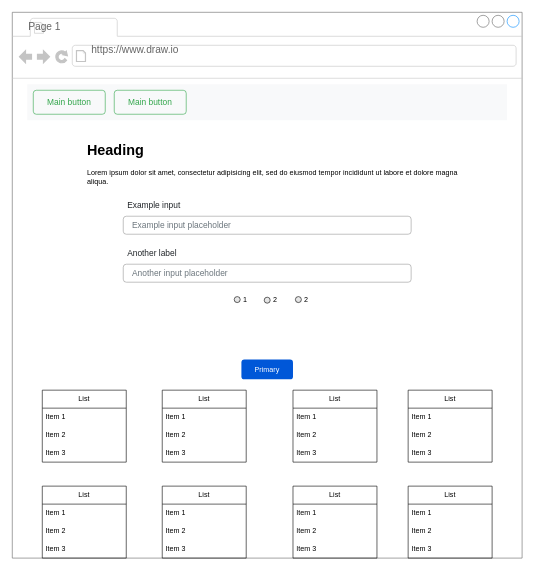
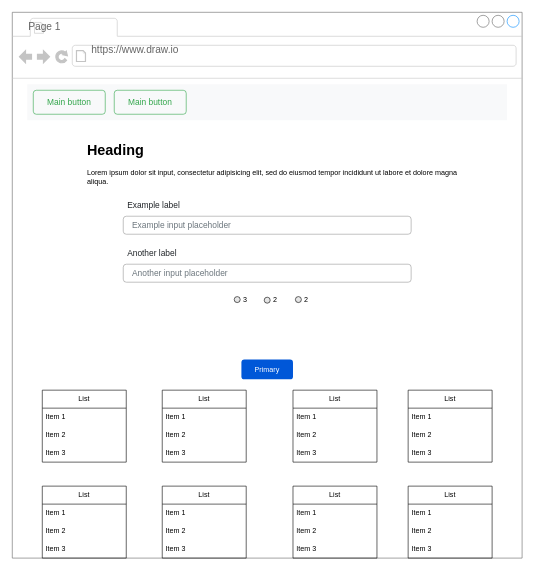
(274, 145) -> (274, 145)
(155, 205) -> (153, 205)
(245, 300) -> (245, 300)
